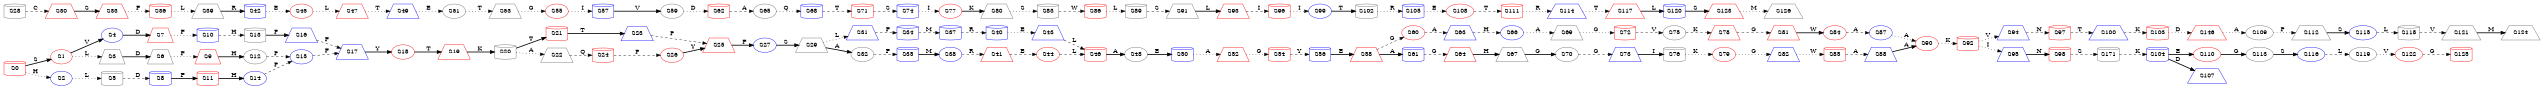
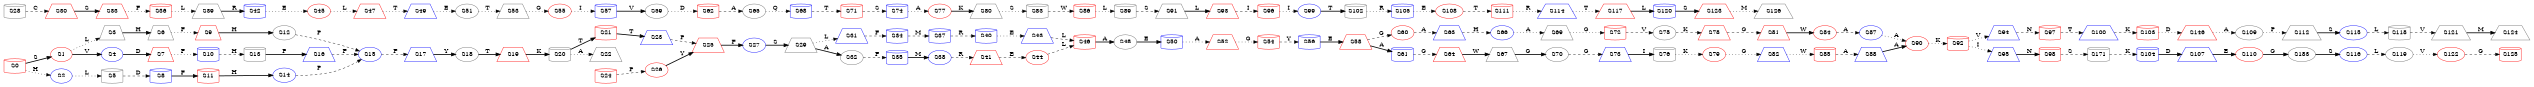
(929, 8) -> (918, 8)
(327, 44) -> (343, 54)
(1486, 51) -> (1476, 51)
(403, 52) -> (467, 54)
(138, 54) -> (138, 30)
(2179, 54) -> (2222, 54)
(2260, 54) -> (2302, 54)
(579, 55) -> none
